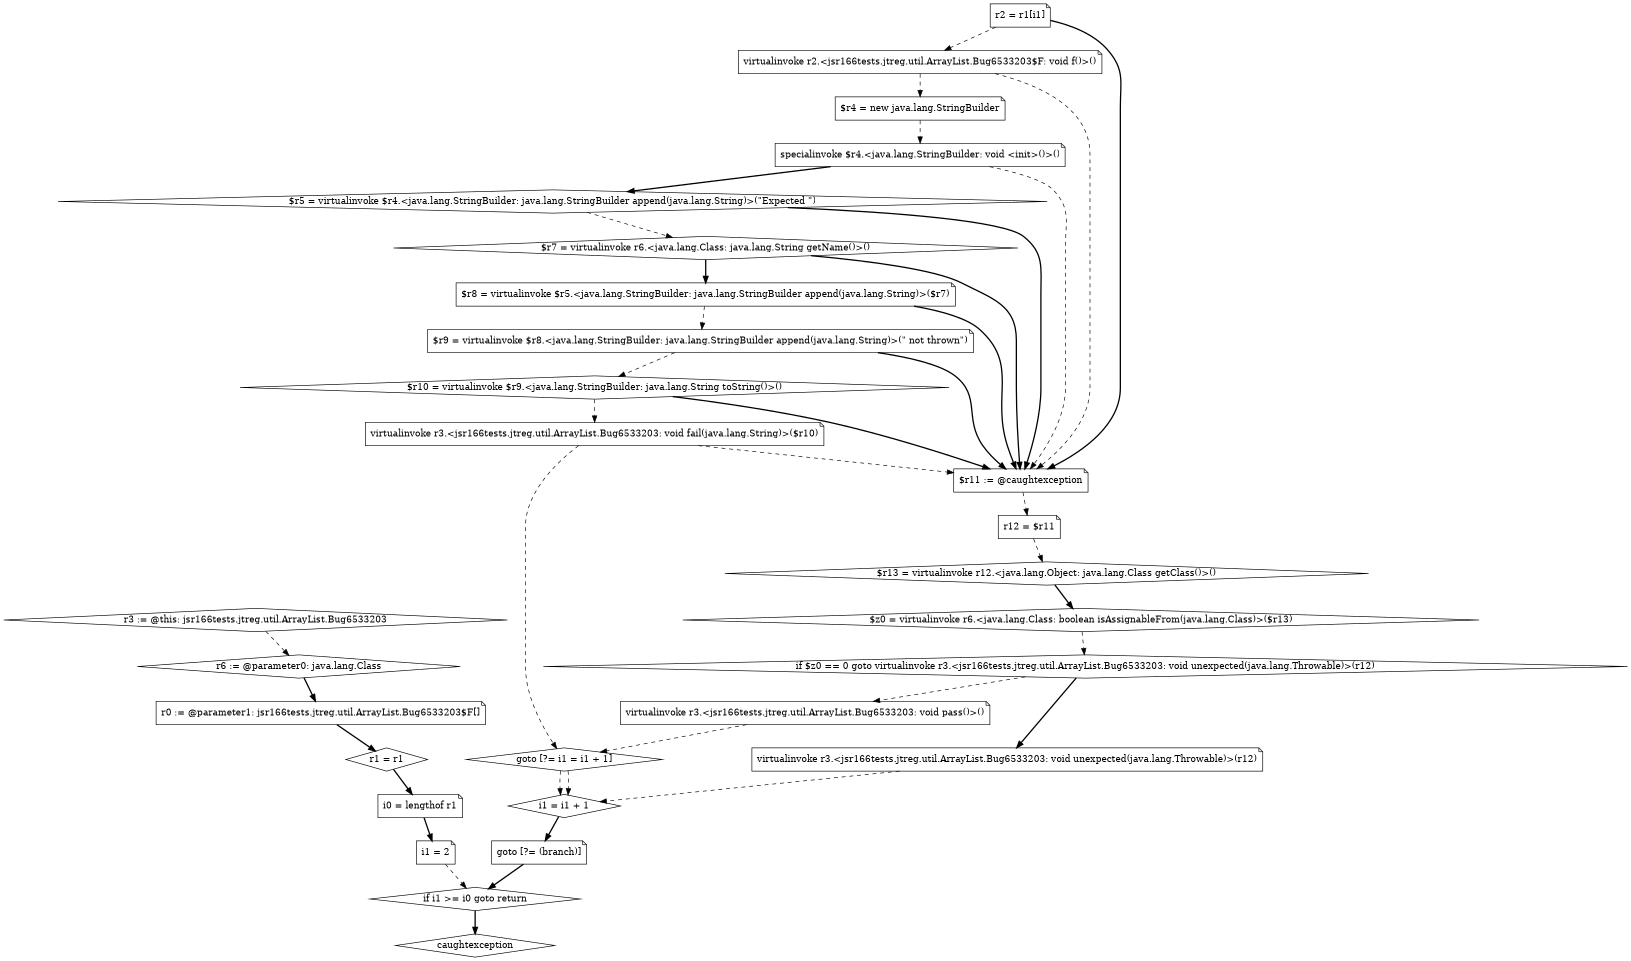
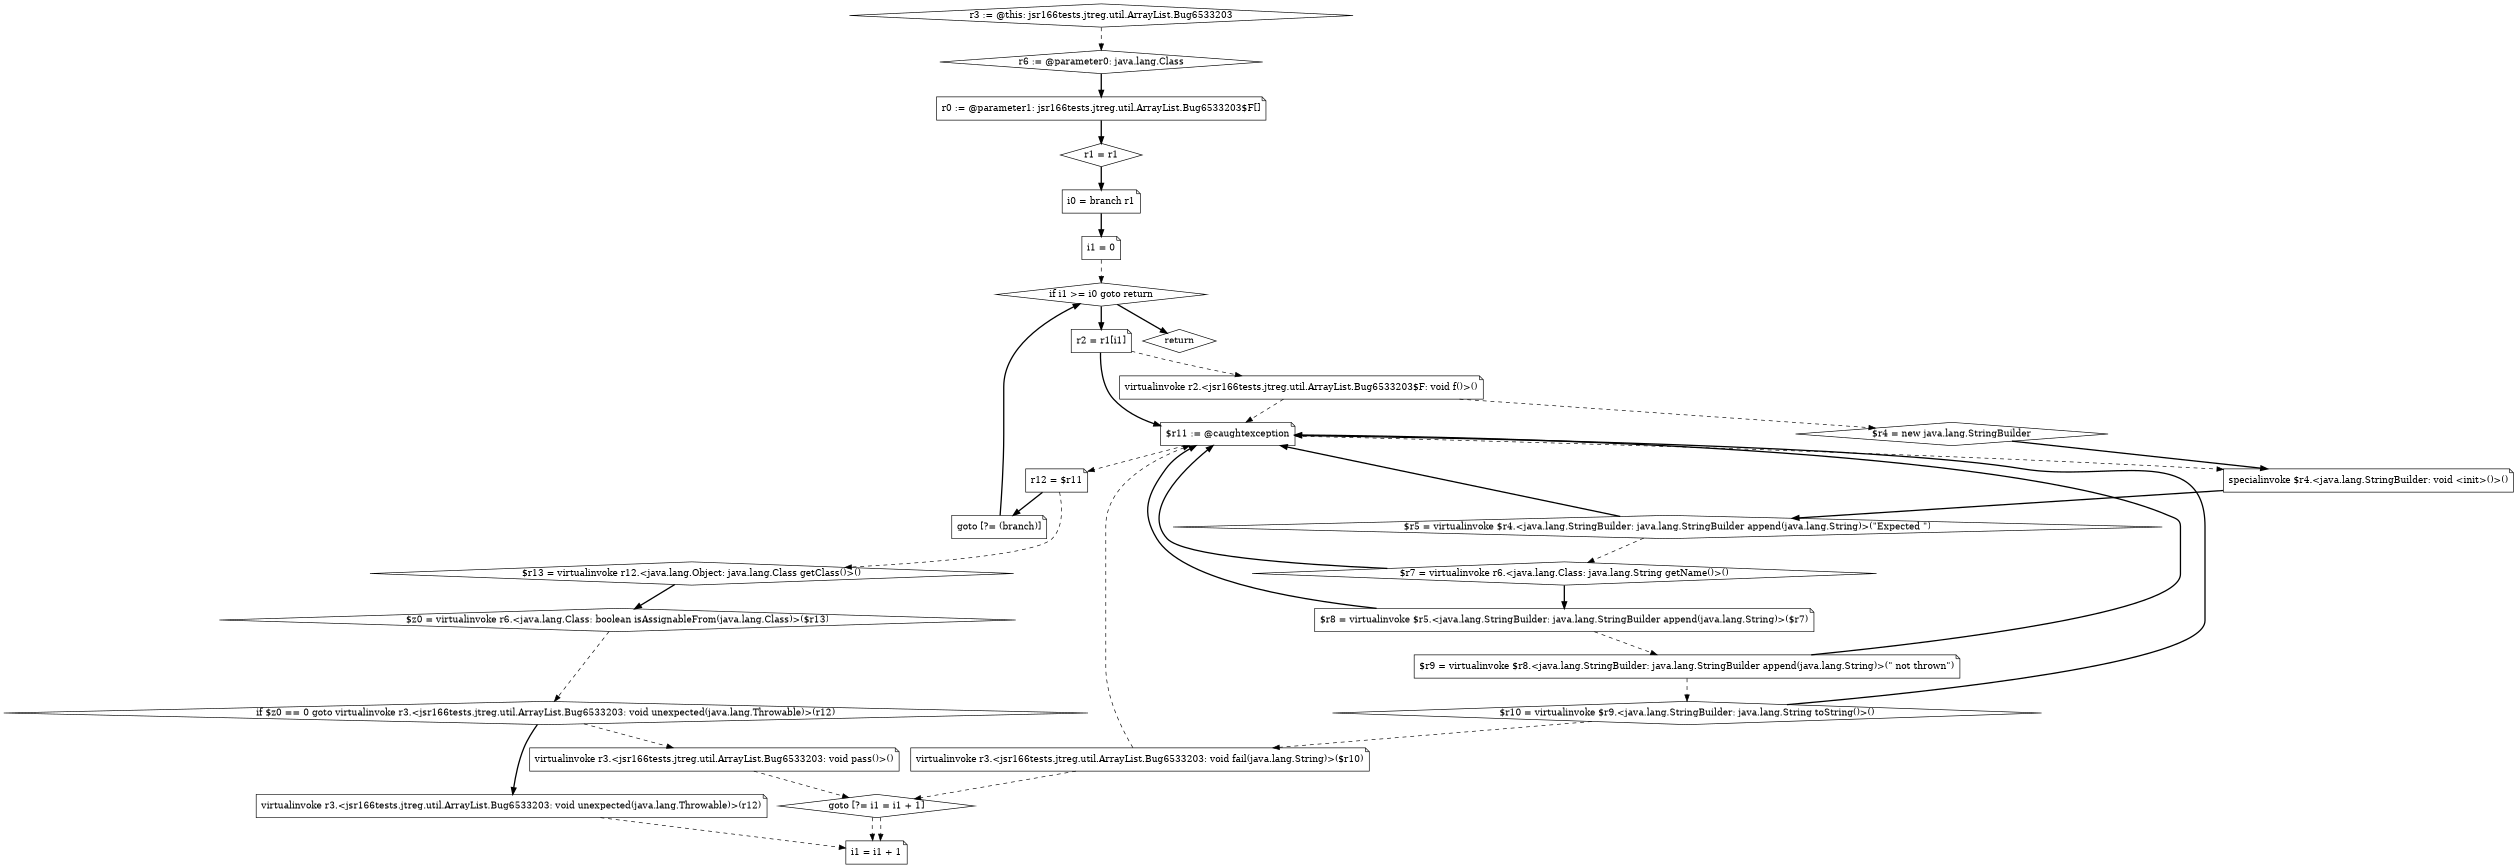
(920, 108) -> (1952, 434)
(920, 129) -> (2136, 455)
(1065, 294) -> (1963, 457)
none -> (1101, 315)
(420, 806) -> (1101, 202)
(564, 806) -> (877, 852)
(554, 826) -> (1030, 502)
(436, 852) -> (1101, 248)
(475, 946) -> (1179, 341)
